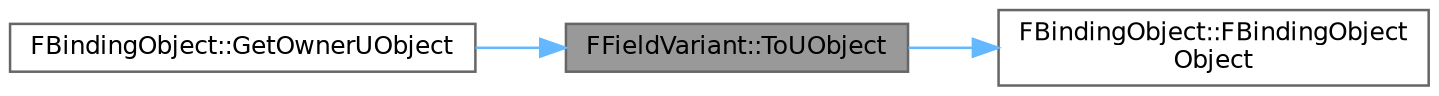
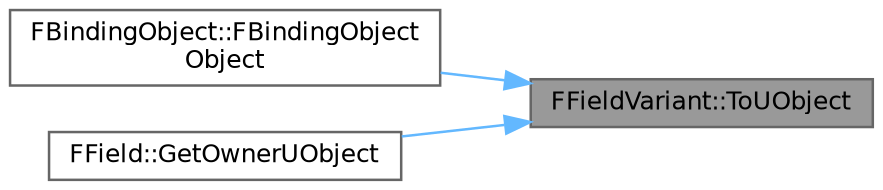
(243, 48) -> (225, 156)
(941, 48) -> (473, 77)
